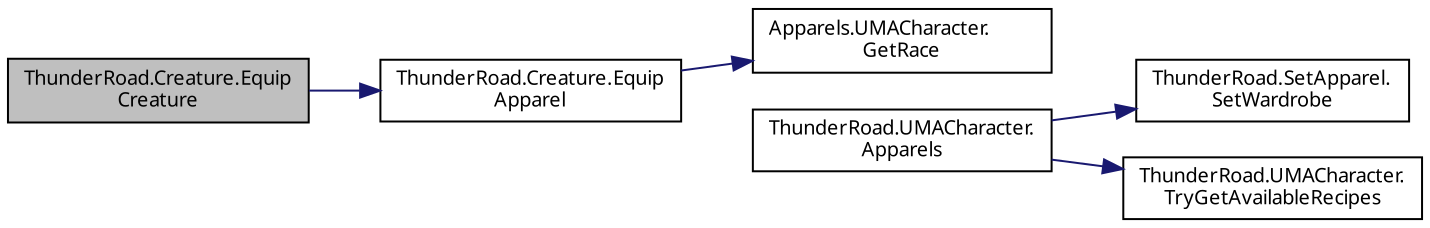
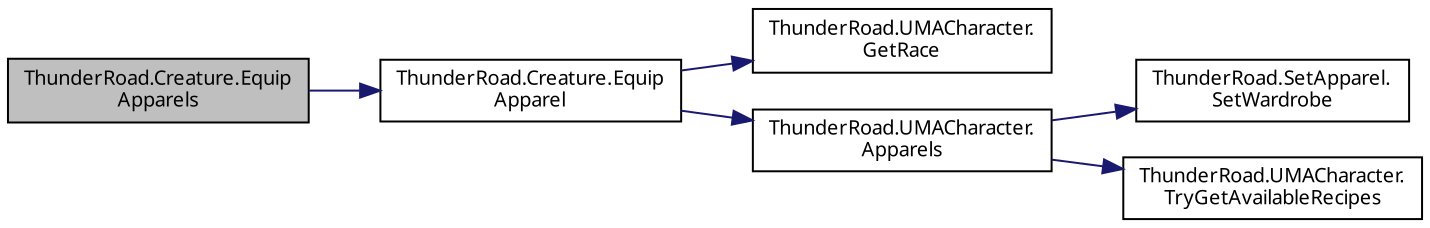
(902, 41) -> (902, 41)
(158, 91) -> (158, 91)
none -> (707, 114)
